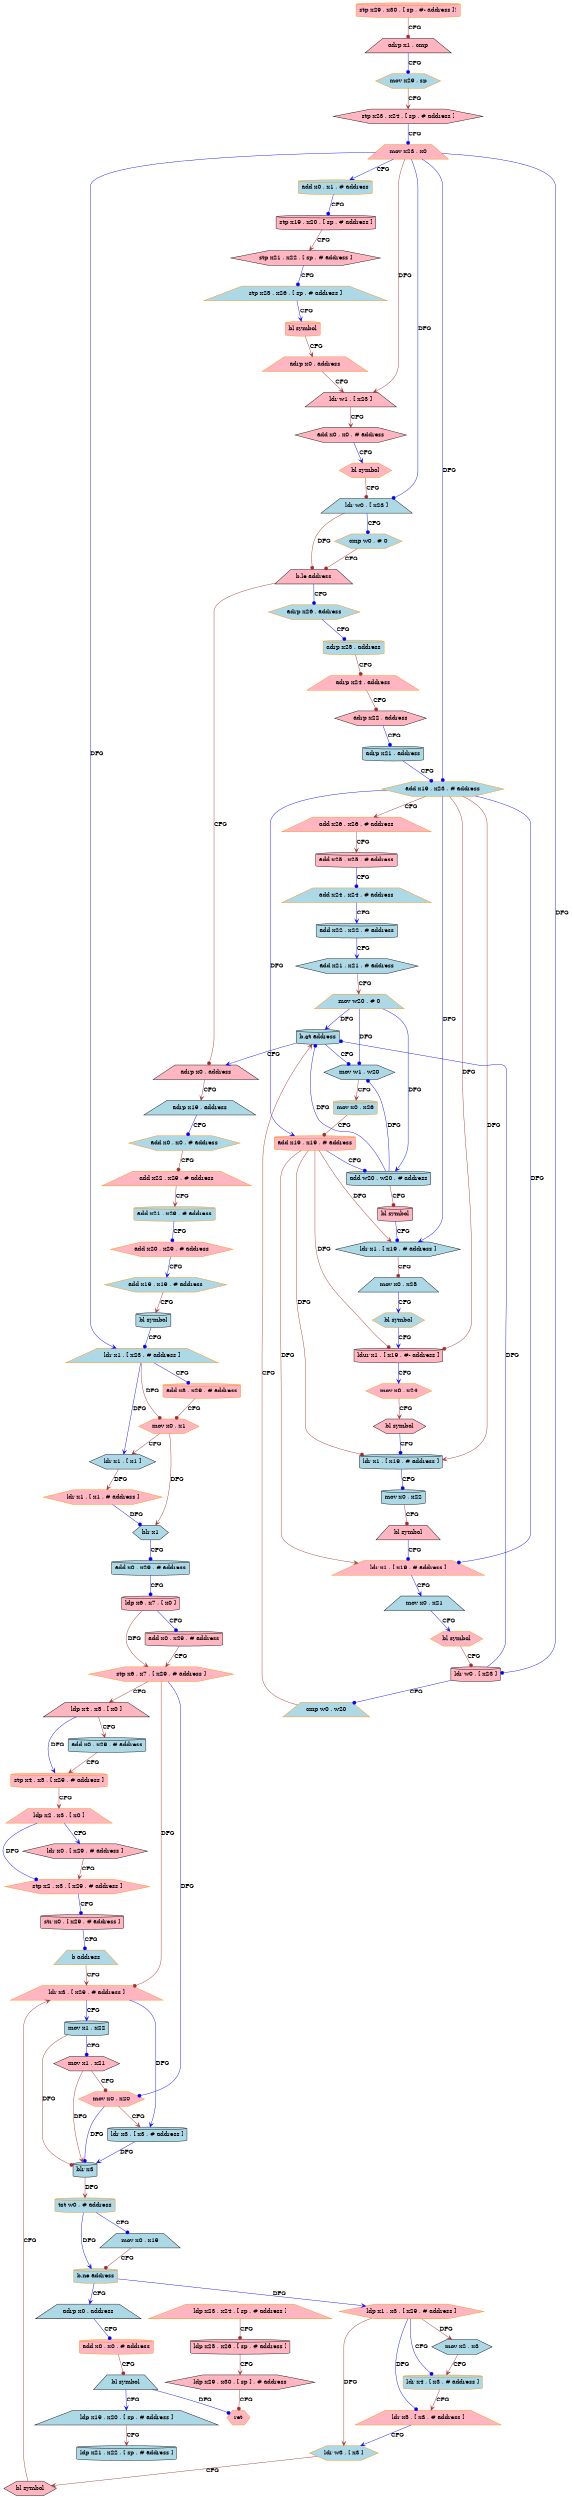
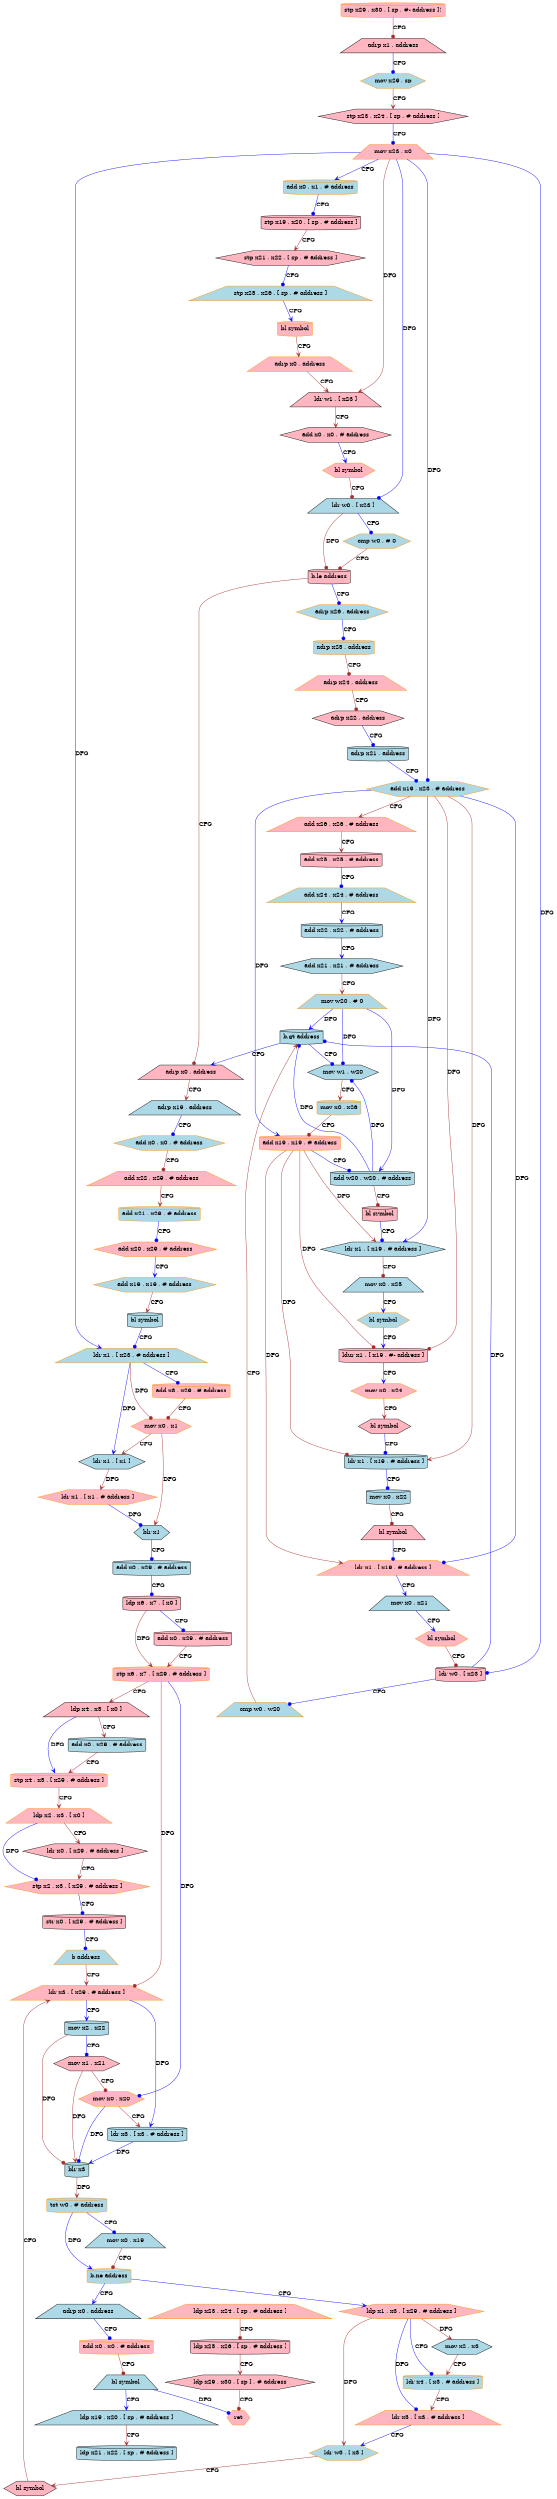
(408, 46) -> (393, 46)
(314, 577) -> (329, 577)
(161, 1674) -> (161, 1674)
(71, 1832) -> (71, 1832)
(87, 2028) -> (87, 2028)
(279, 2294) -> (285, 2294)
